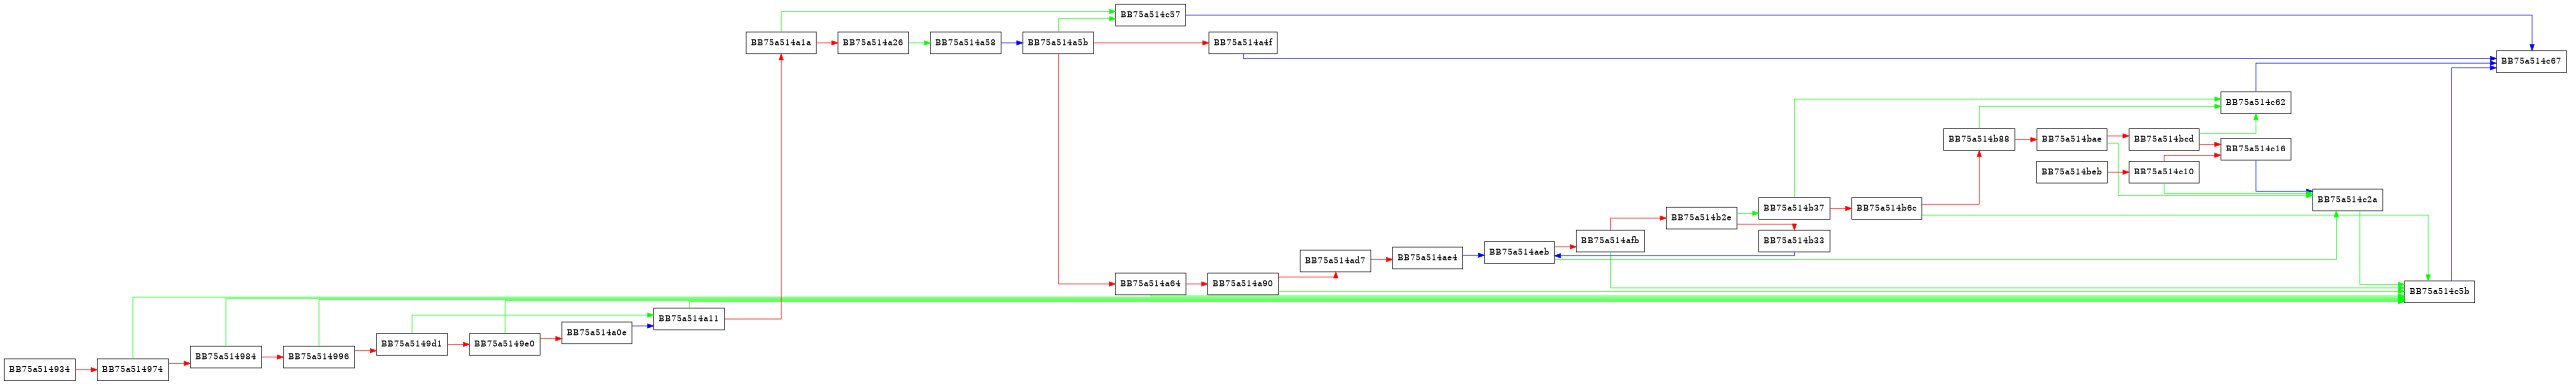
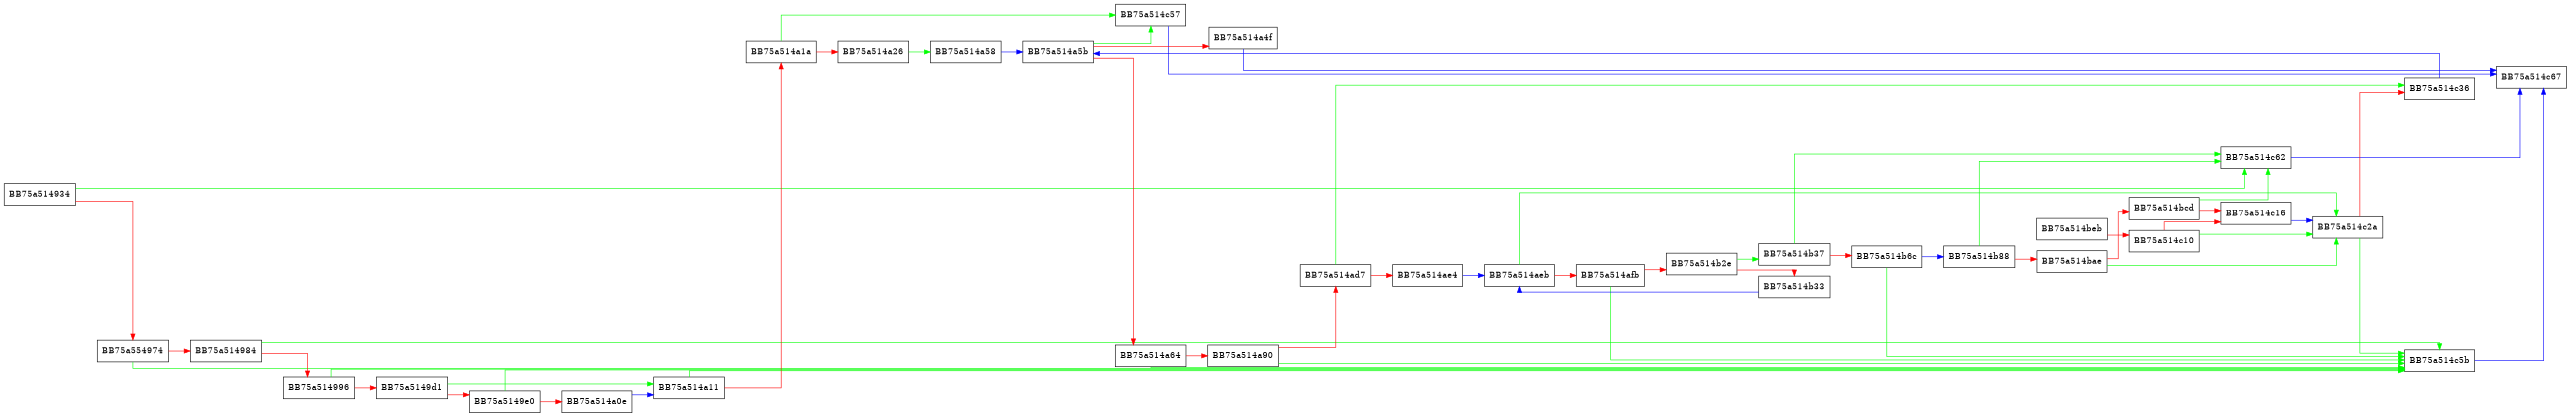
none -> (2440, 89)
none -> (1167, 188)
(1974, 204) -> (1930, 257)
(133, 370) -> (133, 351)
